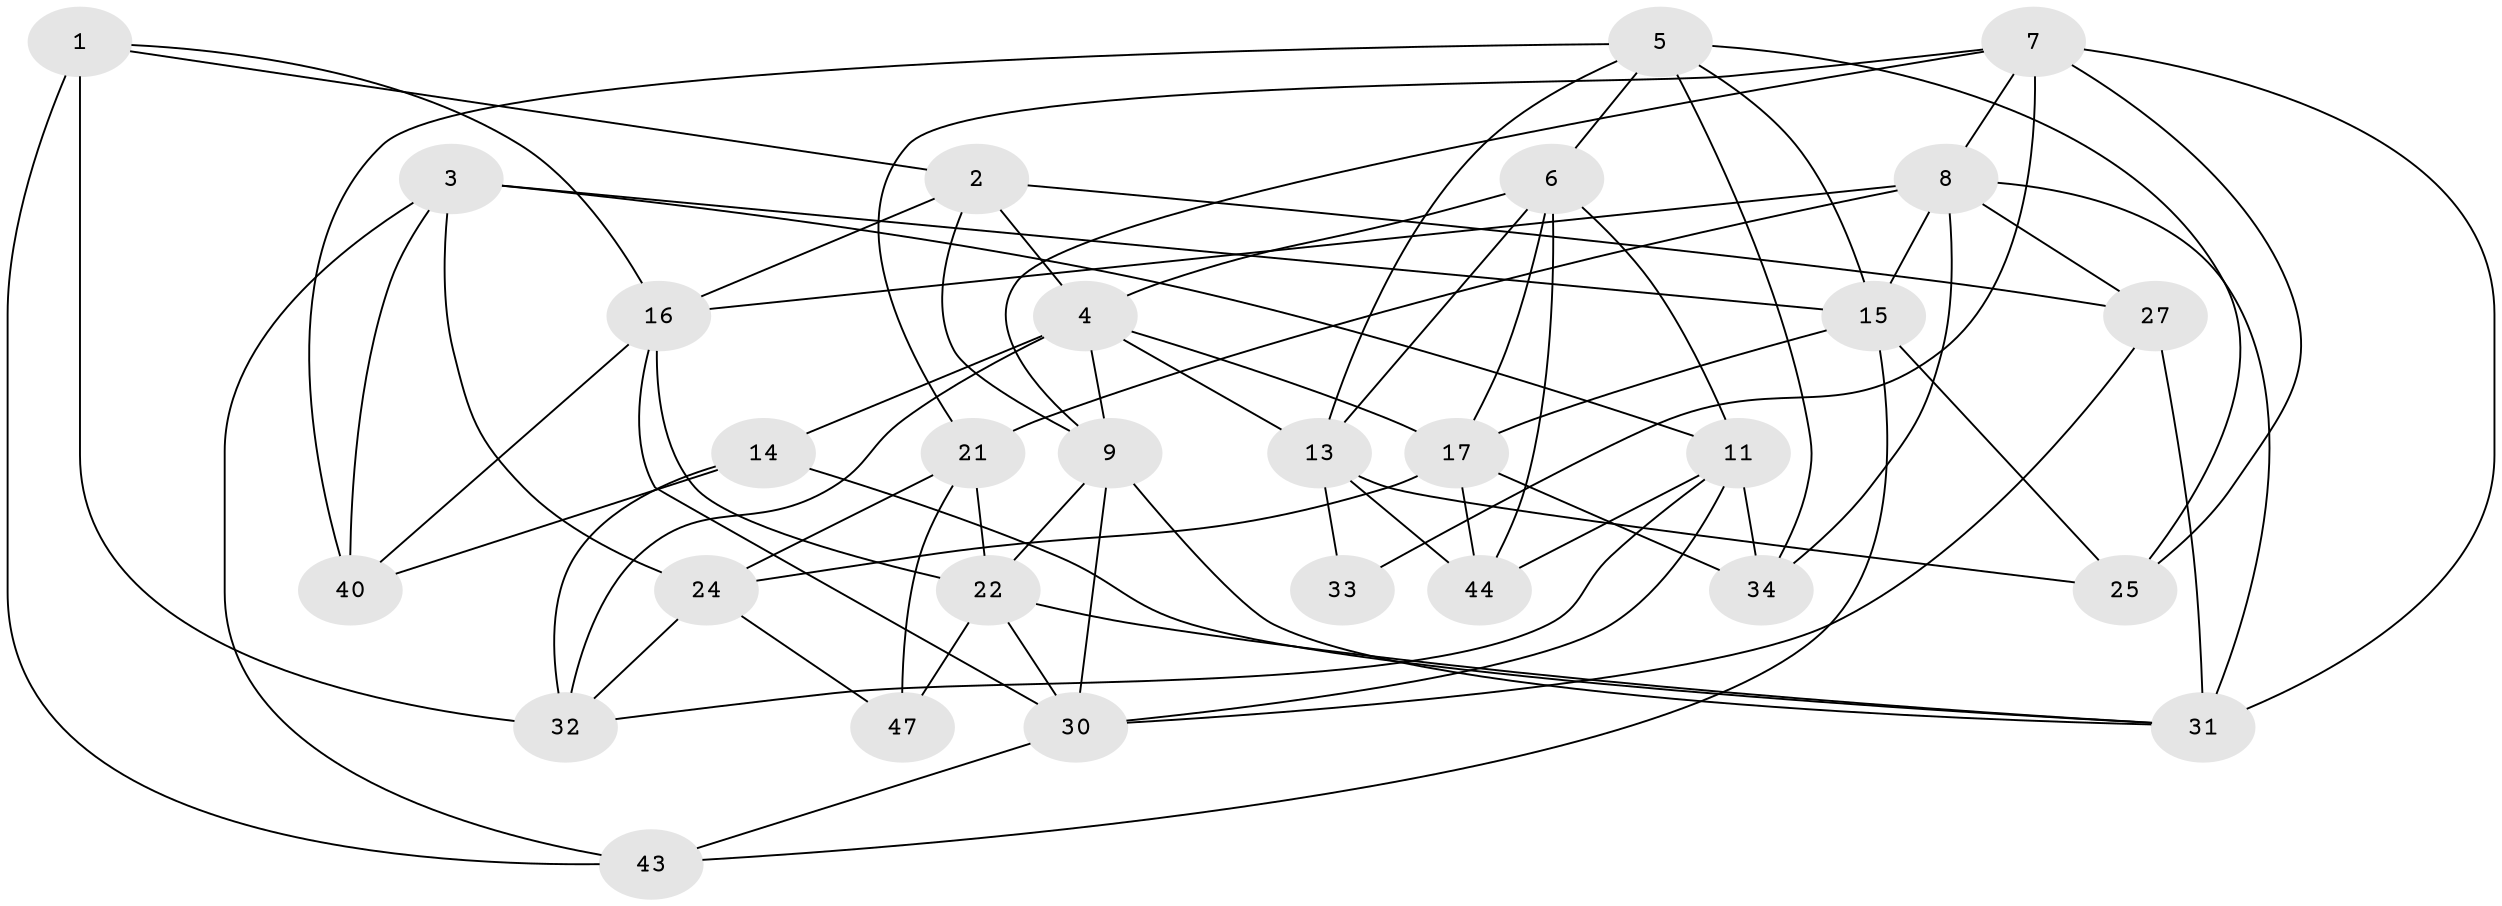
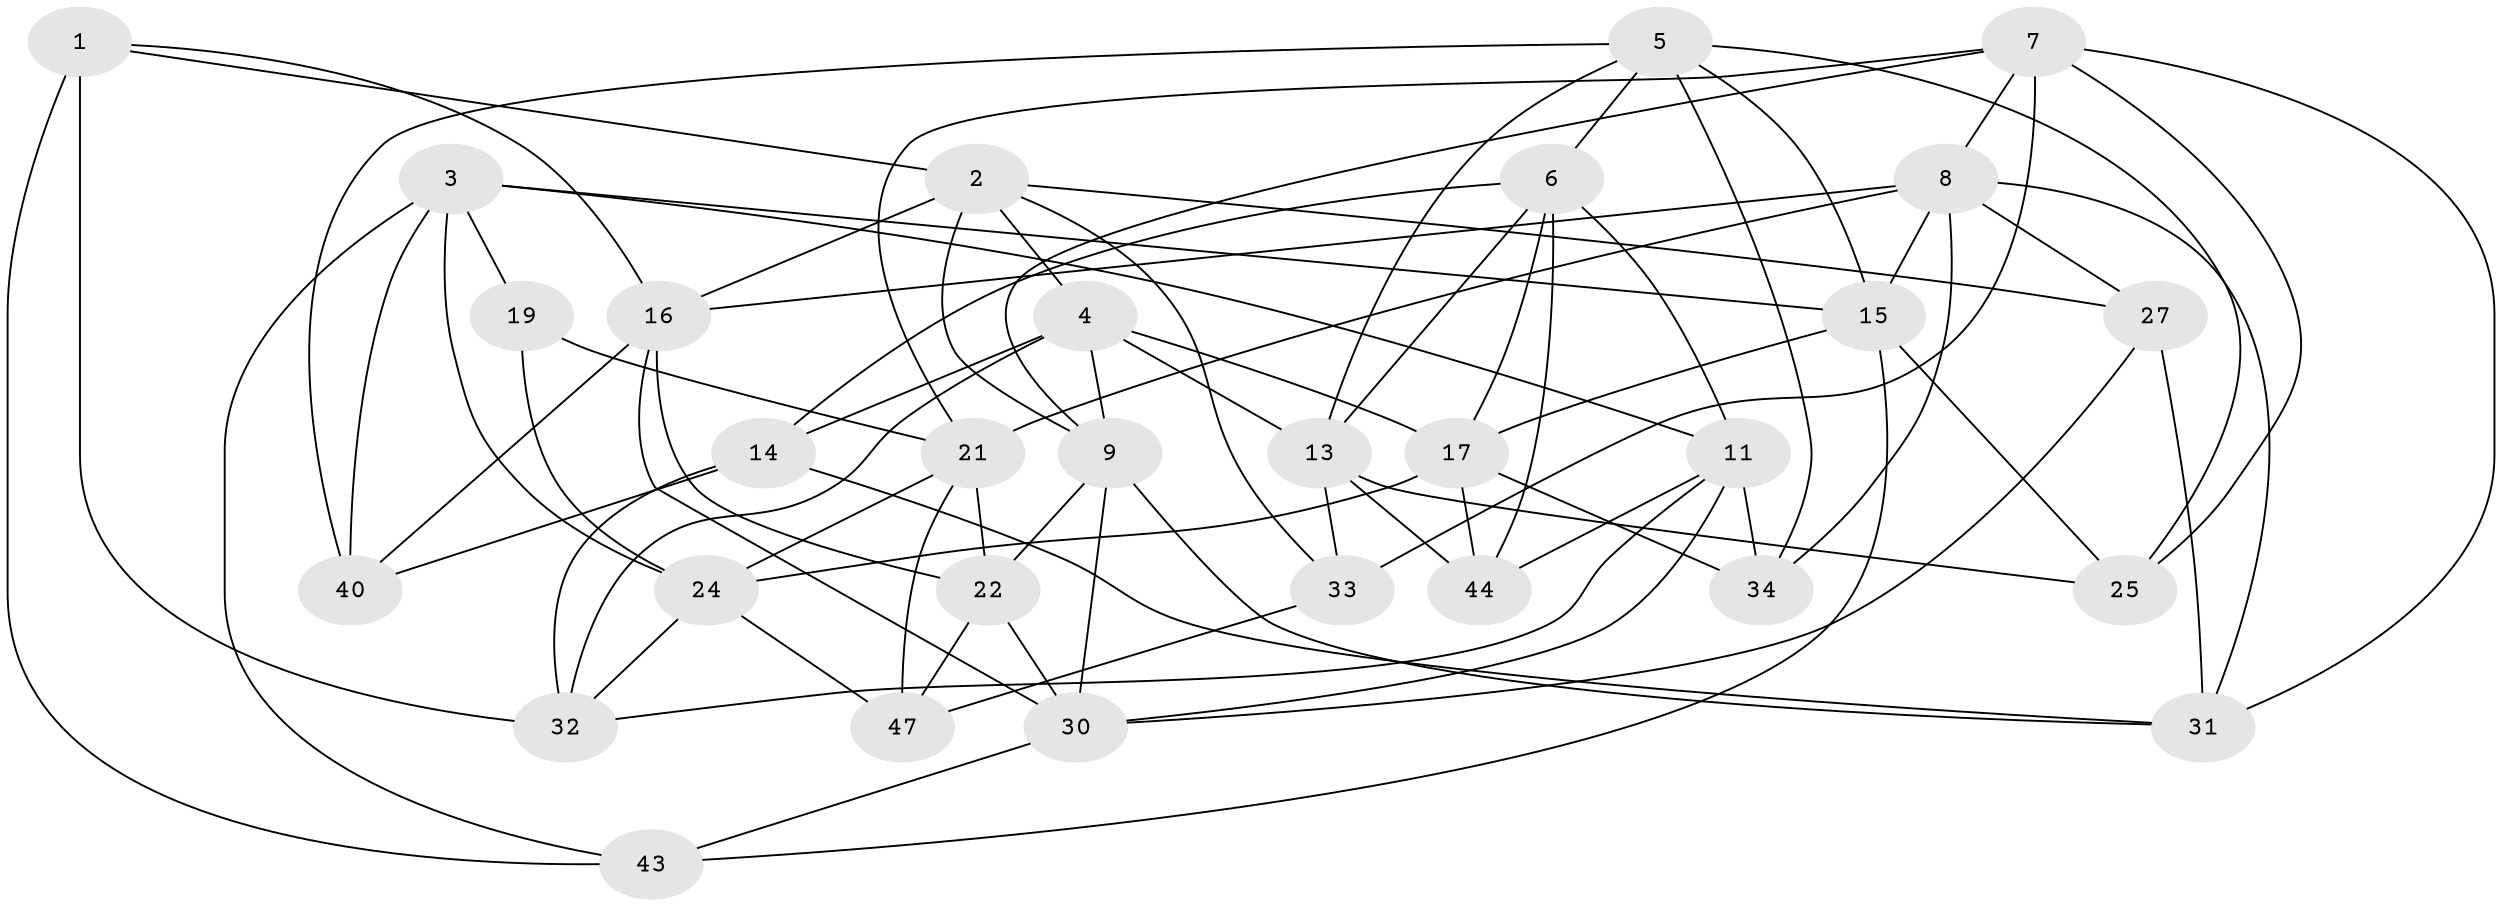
(1315, 241) -> (1162, 235)
none -> (522, 316)
none -> (1188, 330)
none -> (1122, 658)
(1592, 680) -> none
